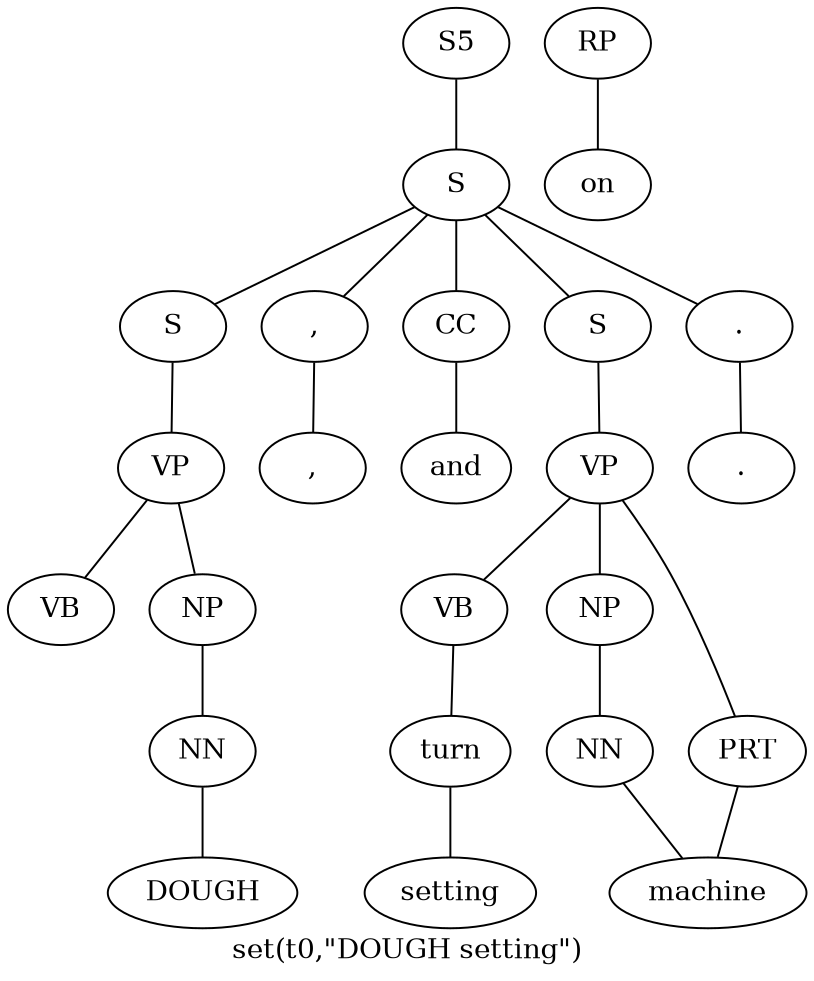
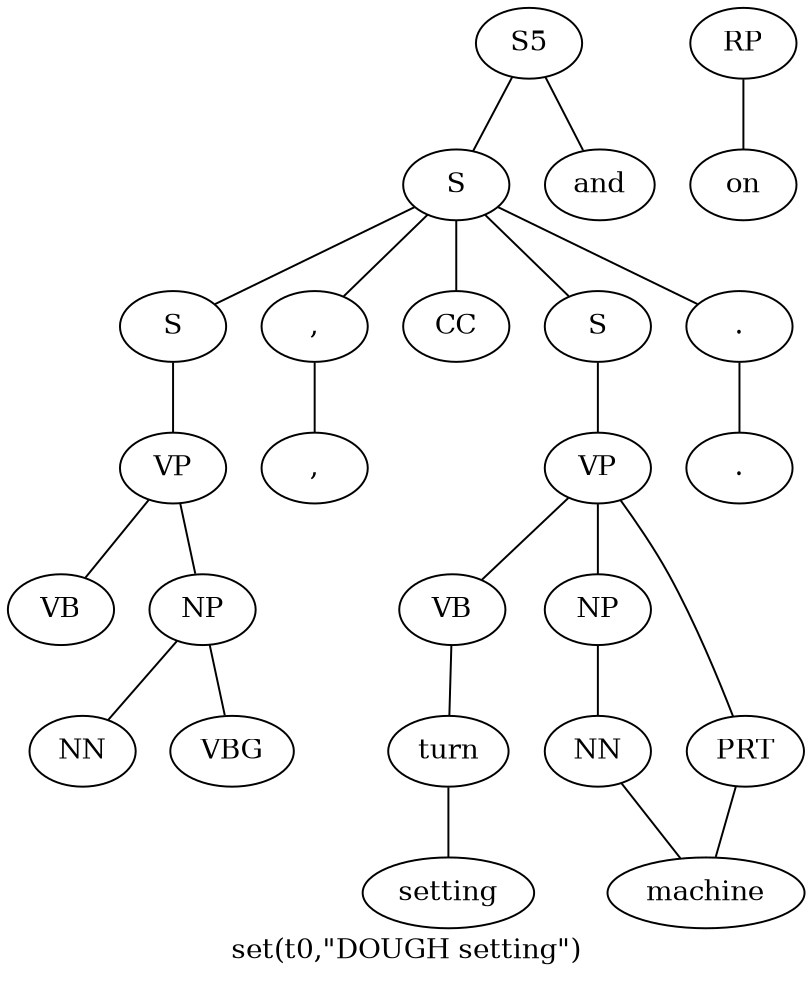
(456, 397) -> (564, 114)
none -> (232, 751)
(203, 893) -> none
